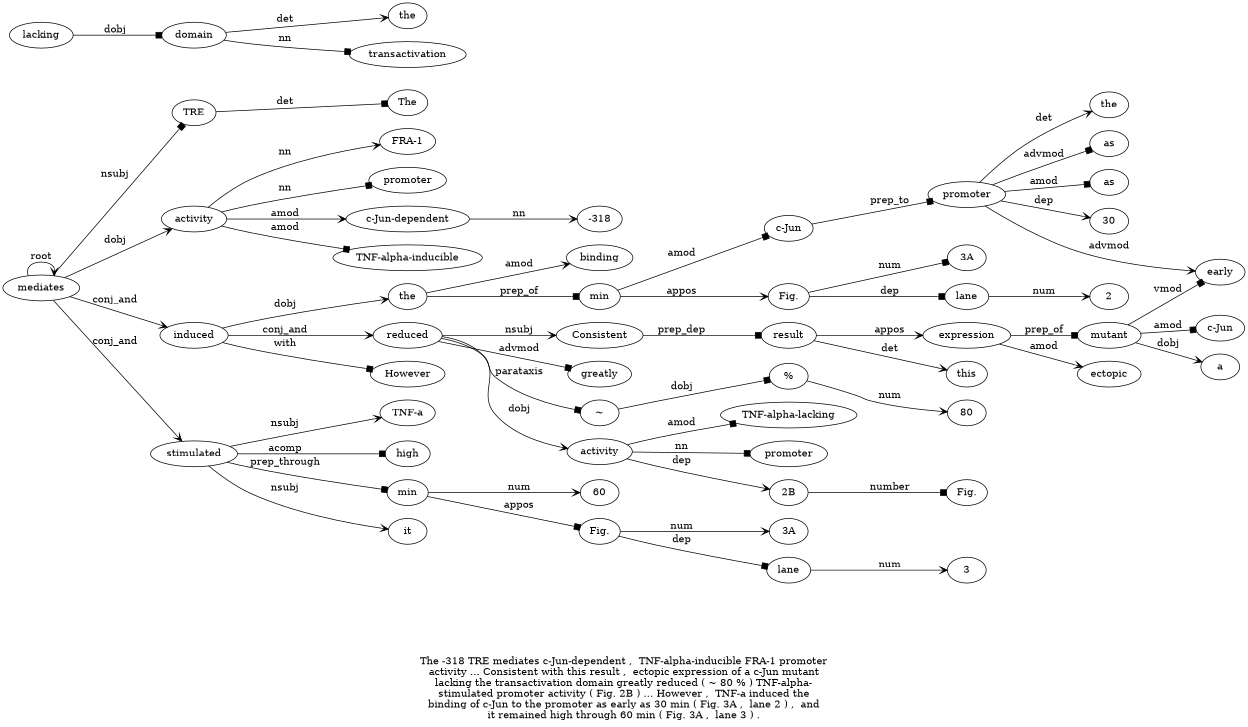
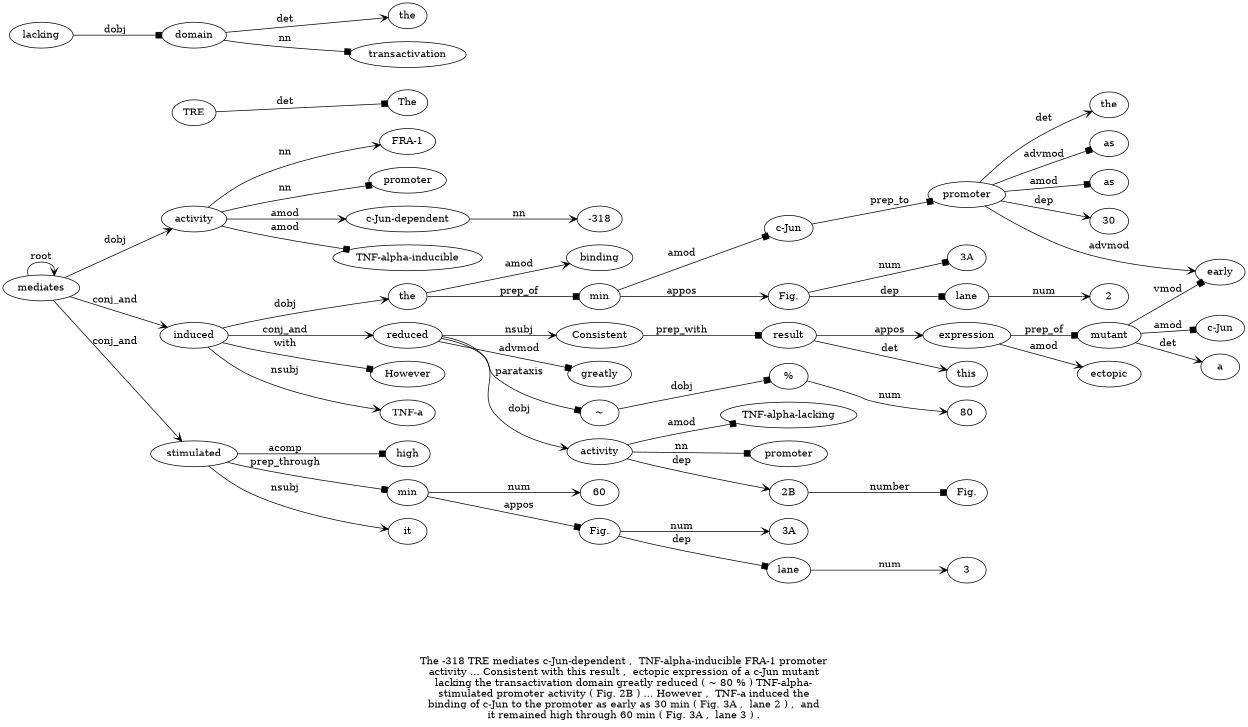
(116, 203) -> none
(682, 330) -> (682, 330)
(1168, 344) -> (1168, 344)
(302, 432) -> (286, 389)
